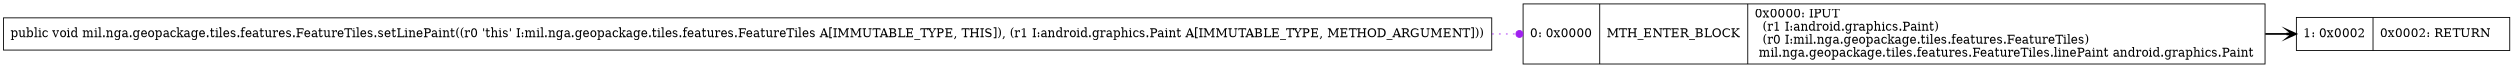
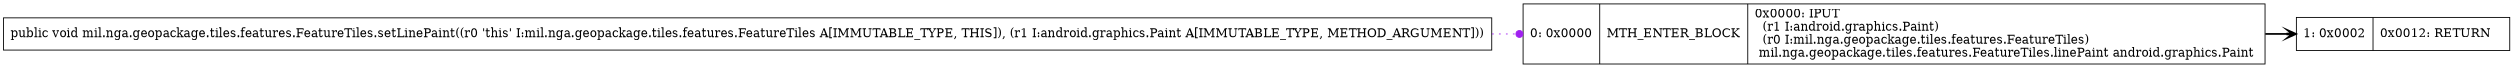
(2441, 34) -> (2441, 34)
